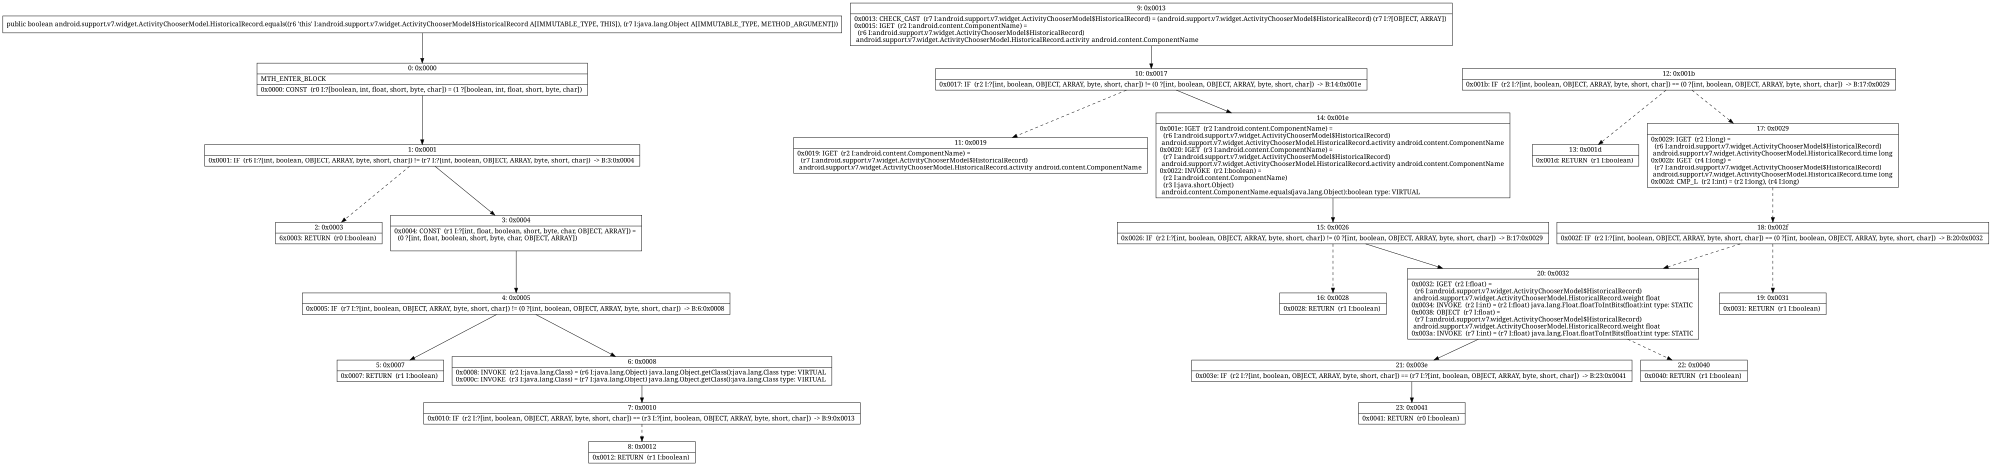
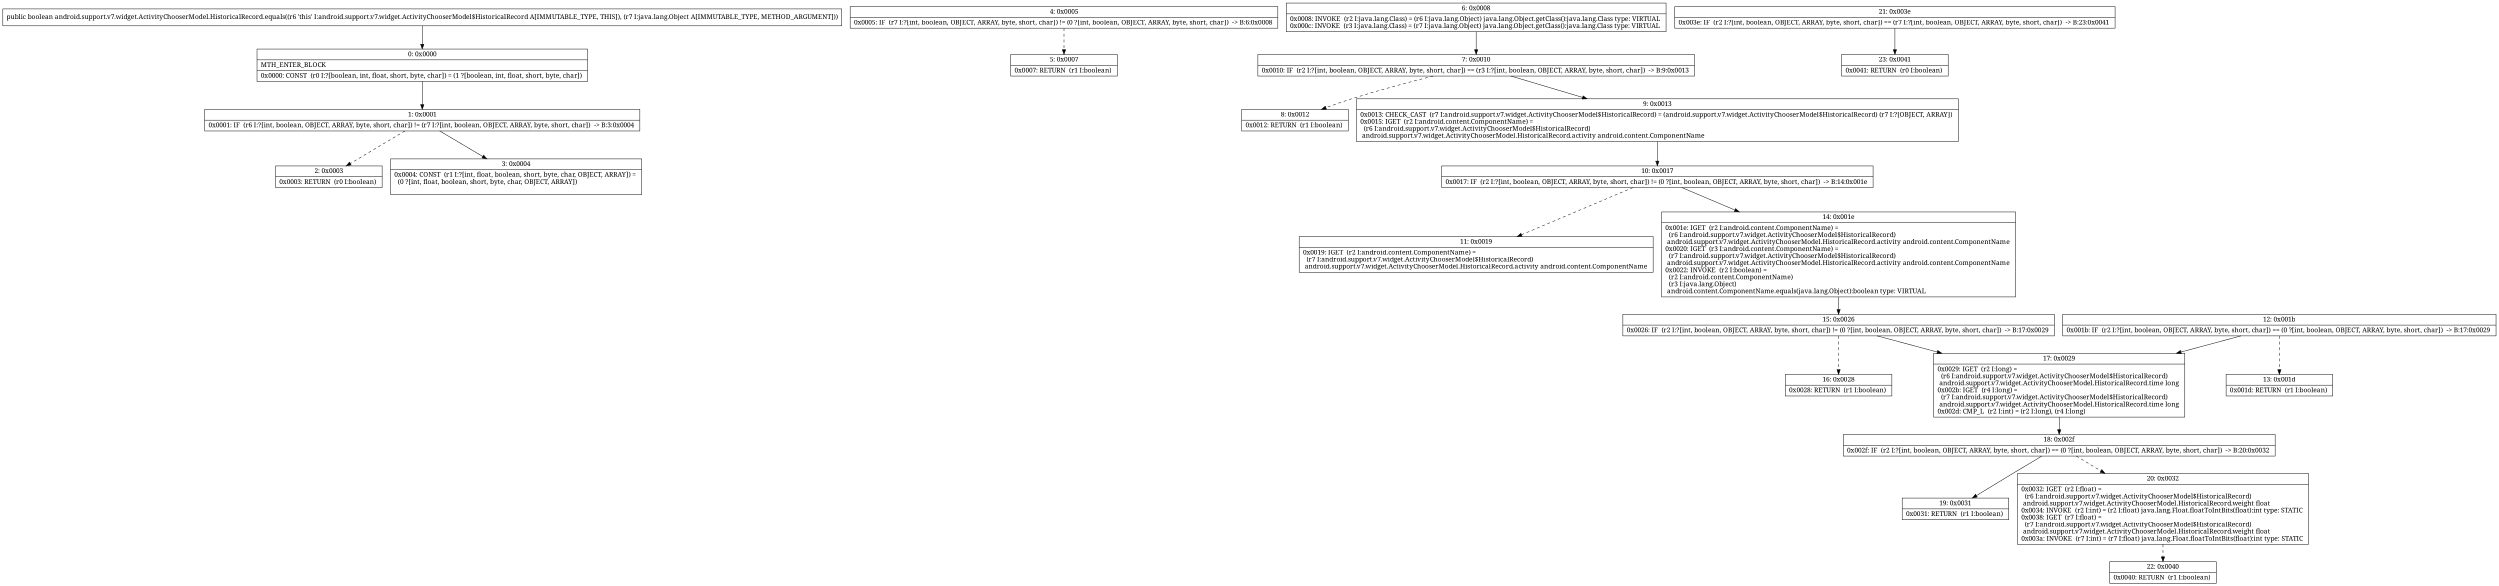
none -> (1547, 87)
(1711, 105) -> (2211, 344)
(1197, 185) -> (1701, 284)
(1773, 202) -> (2059, 423)
(329, 238) -> (329, 182)
(1402, 255) -> (1907, 344)
(1773, 266) -> (2009, 476)
(516, 270) -> none
(1457, 312) -> (2062, 518)
(573, 334) -> none
(455, 336) -> (1064, 39)
(1458, 349) -> none
